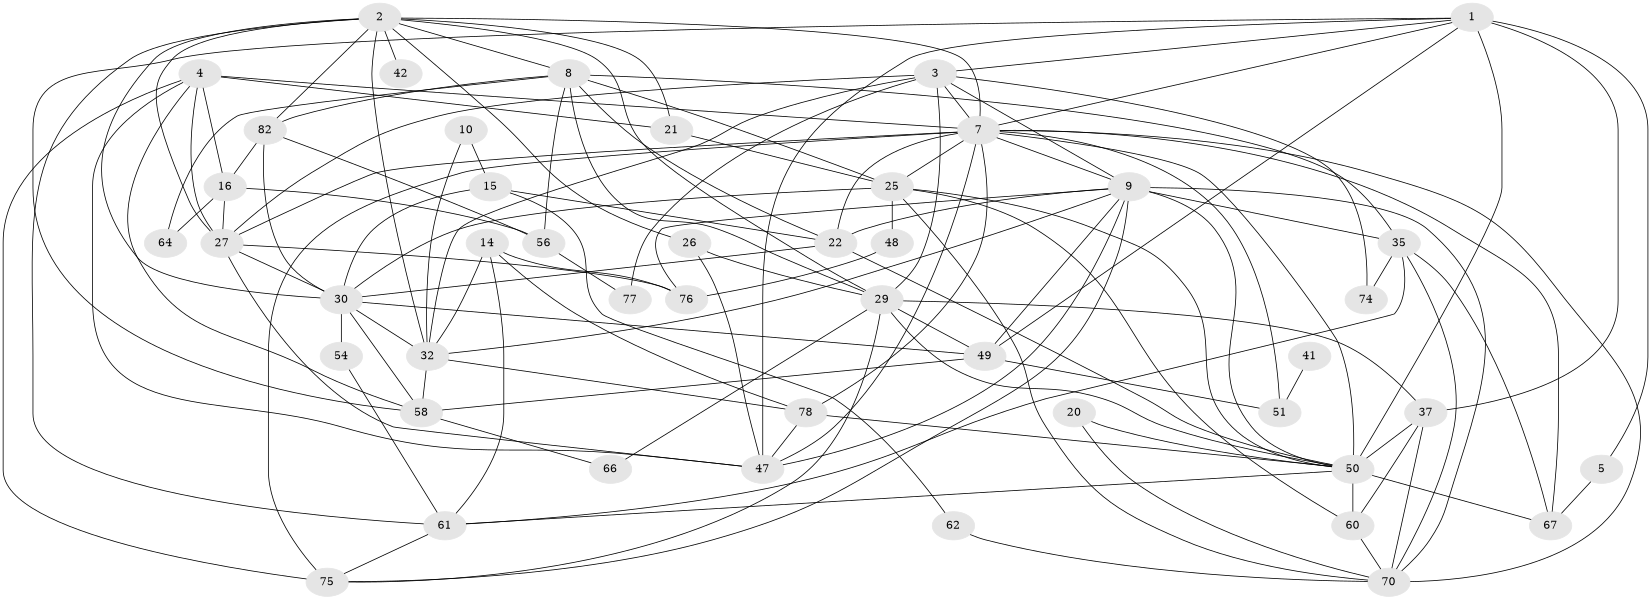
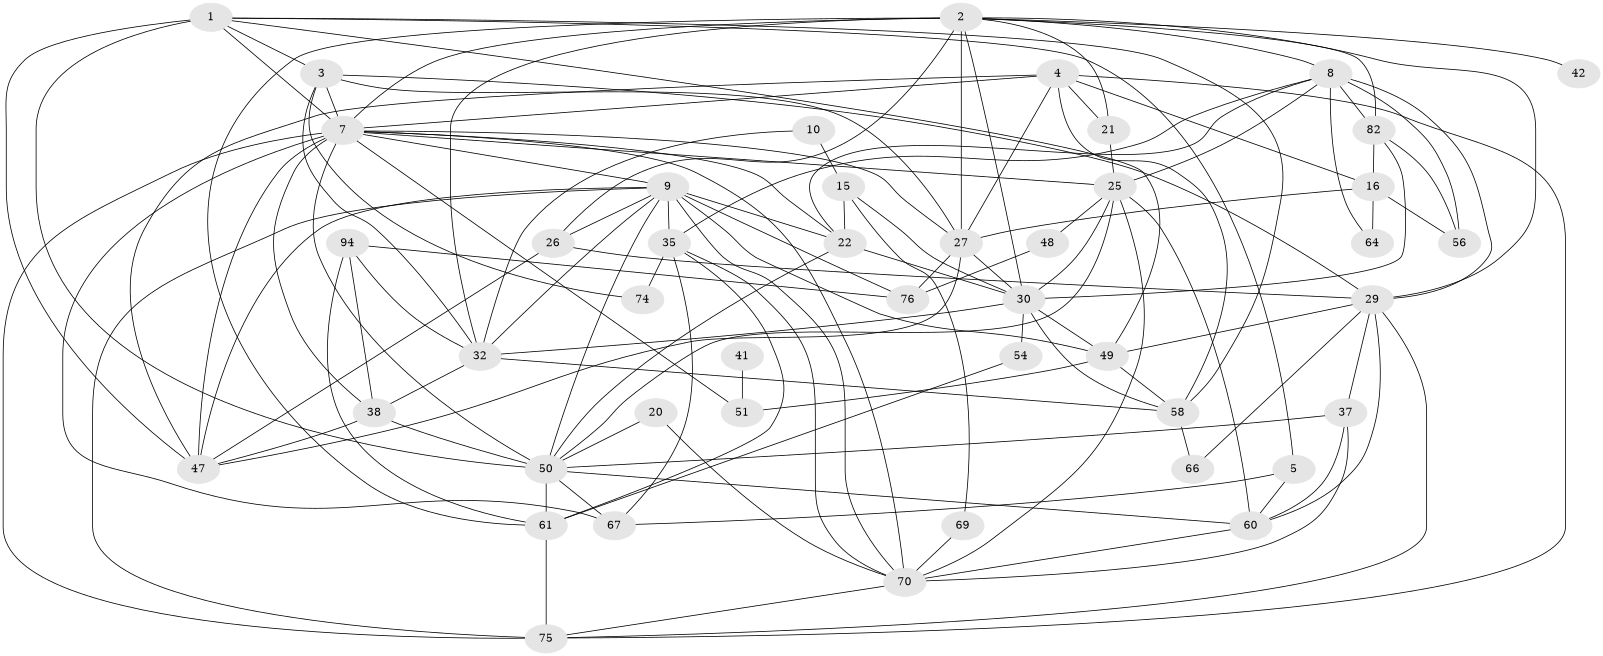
(1024, 126) -> (611, 215)
(1618, 237) -> none
(487, 243) -> (348, 243)
(630, 300) -> none
(1104, 399) -> (1369, 443)
(806, 413) -> (374, 413)
none -> (1272, 498)
(953, 526) -> (963, 526)
none -> (725, 611)
